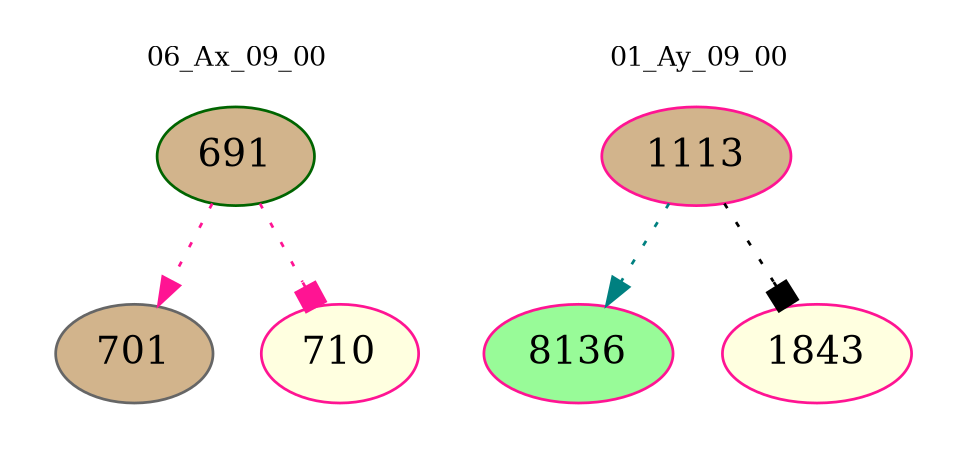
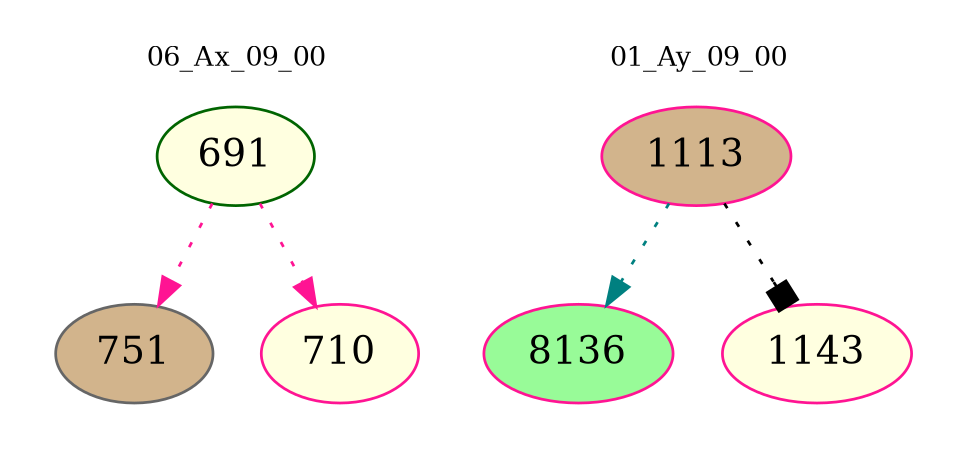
(236, 156) -> (236, 156)
(281, 243) -> (281, 243)
(134, 354) -> (134, 354)
(817, 354) -> (817, 354)
